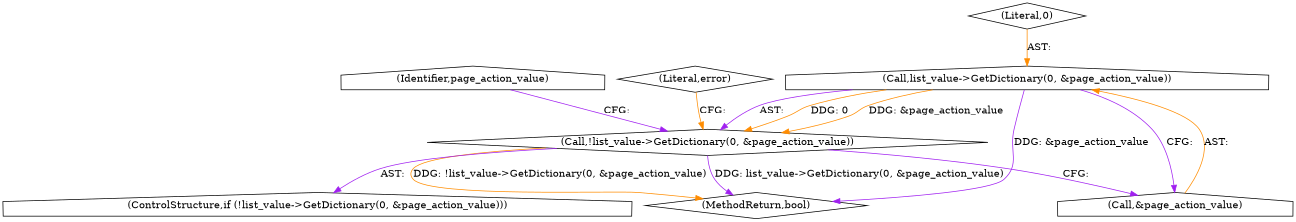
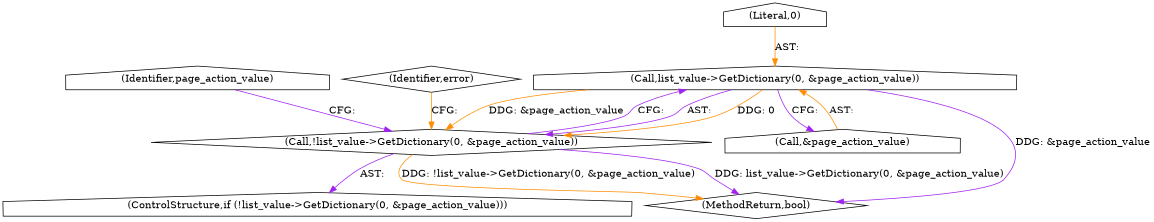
(1027, 16) -> (775, 16)
(695, 79) -> (431, 79)
(981, 165) -> (606, 122)
